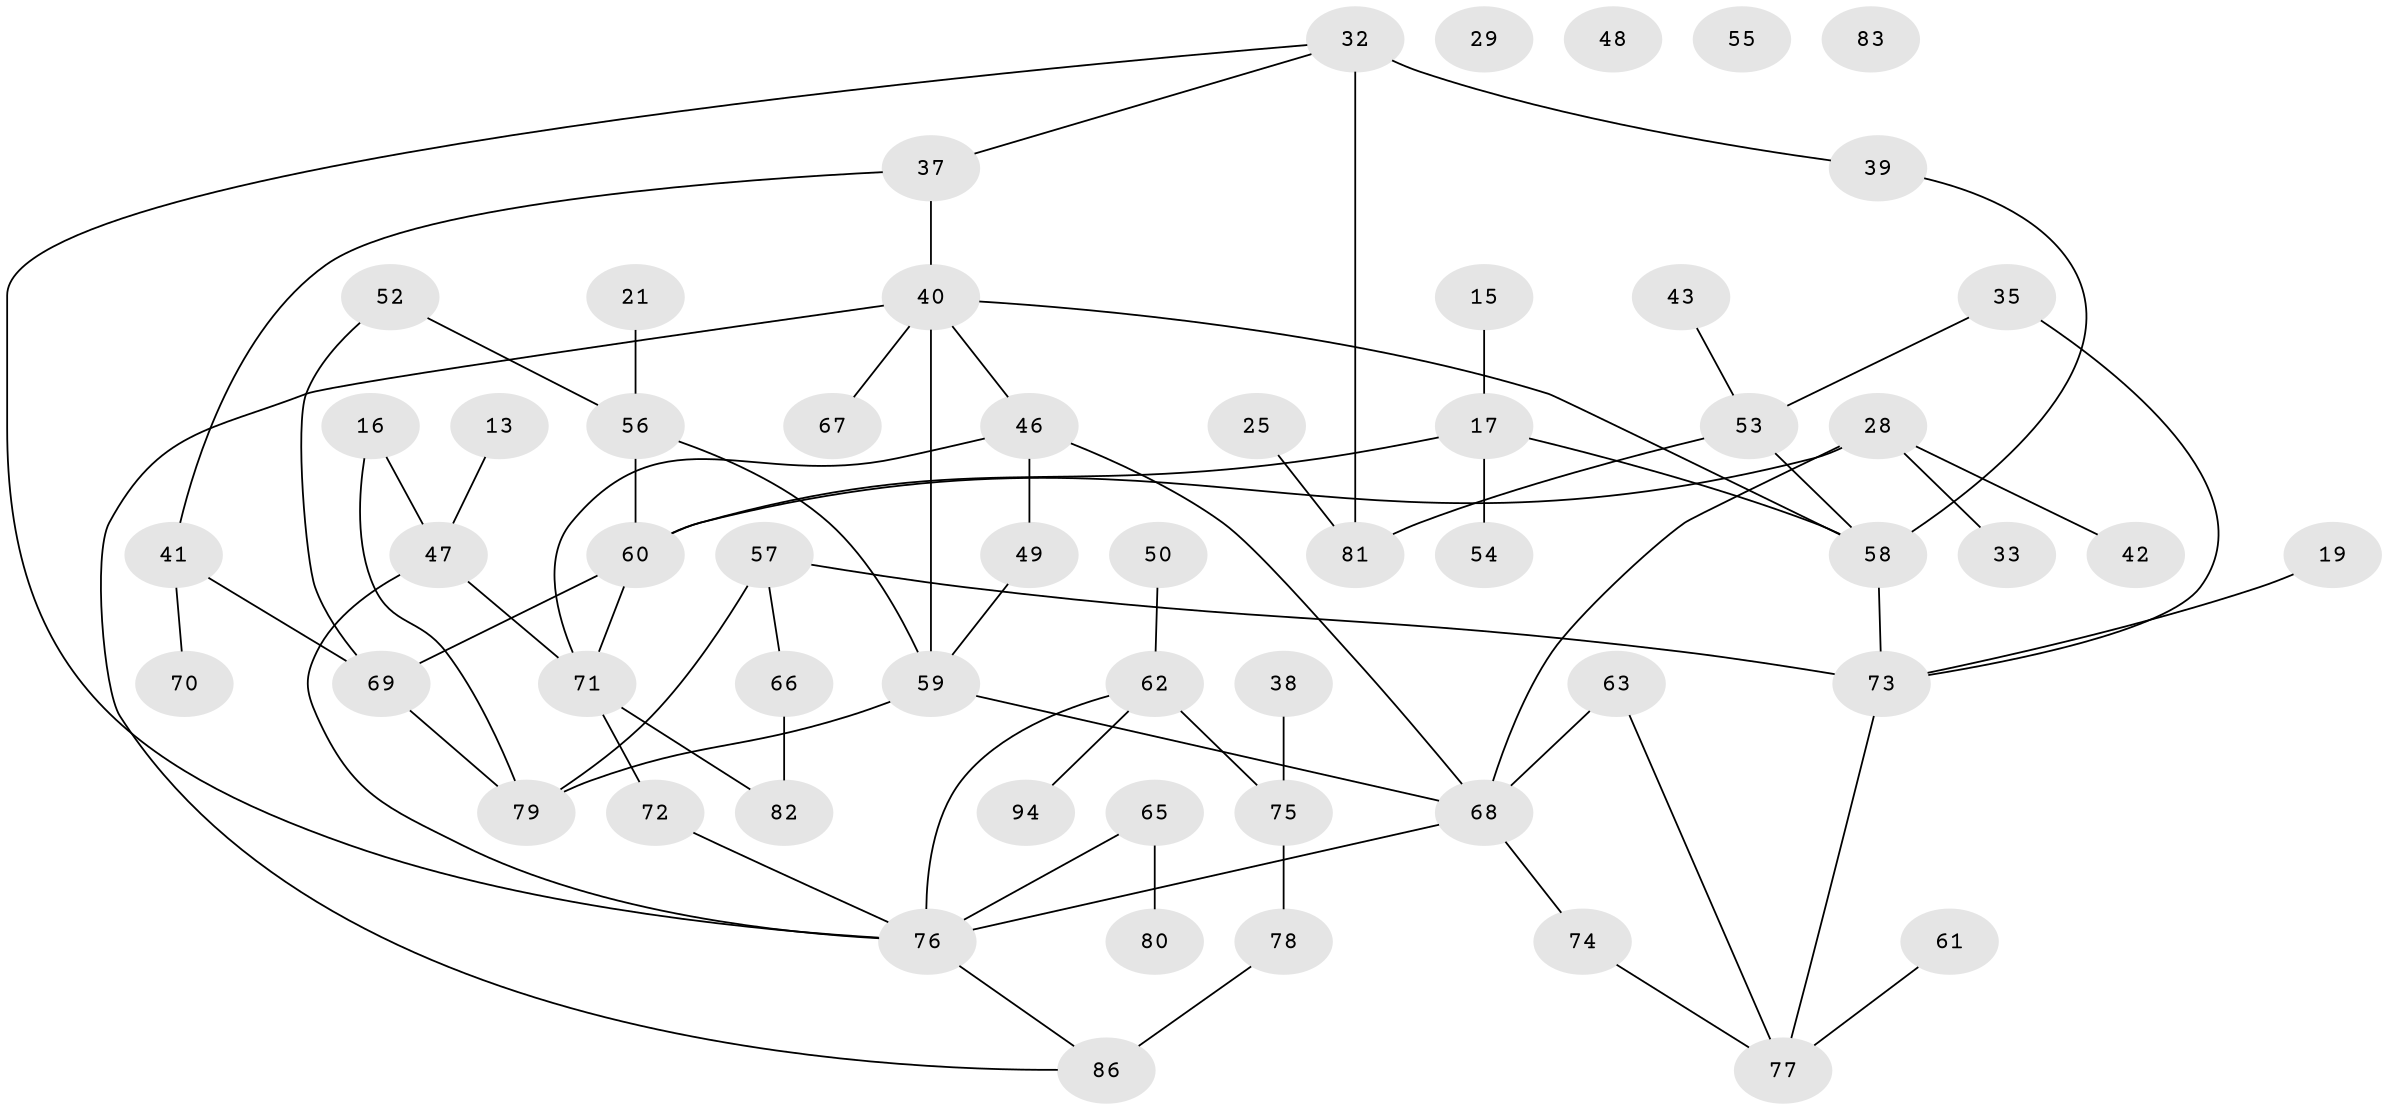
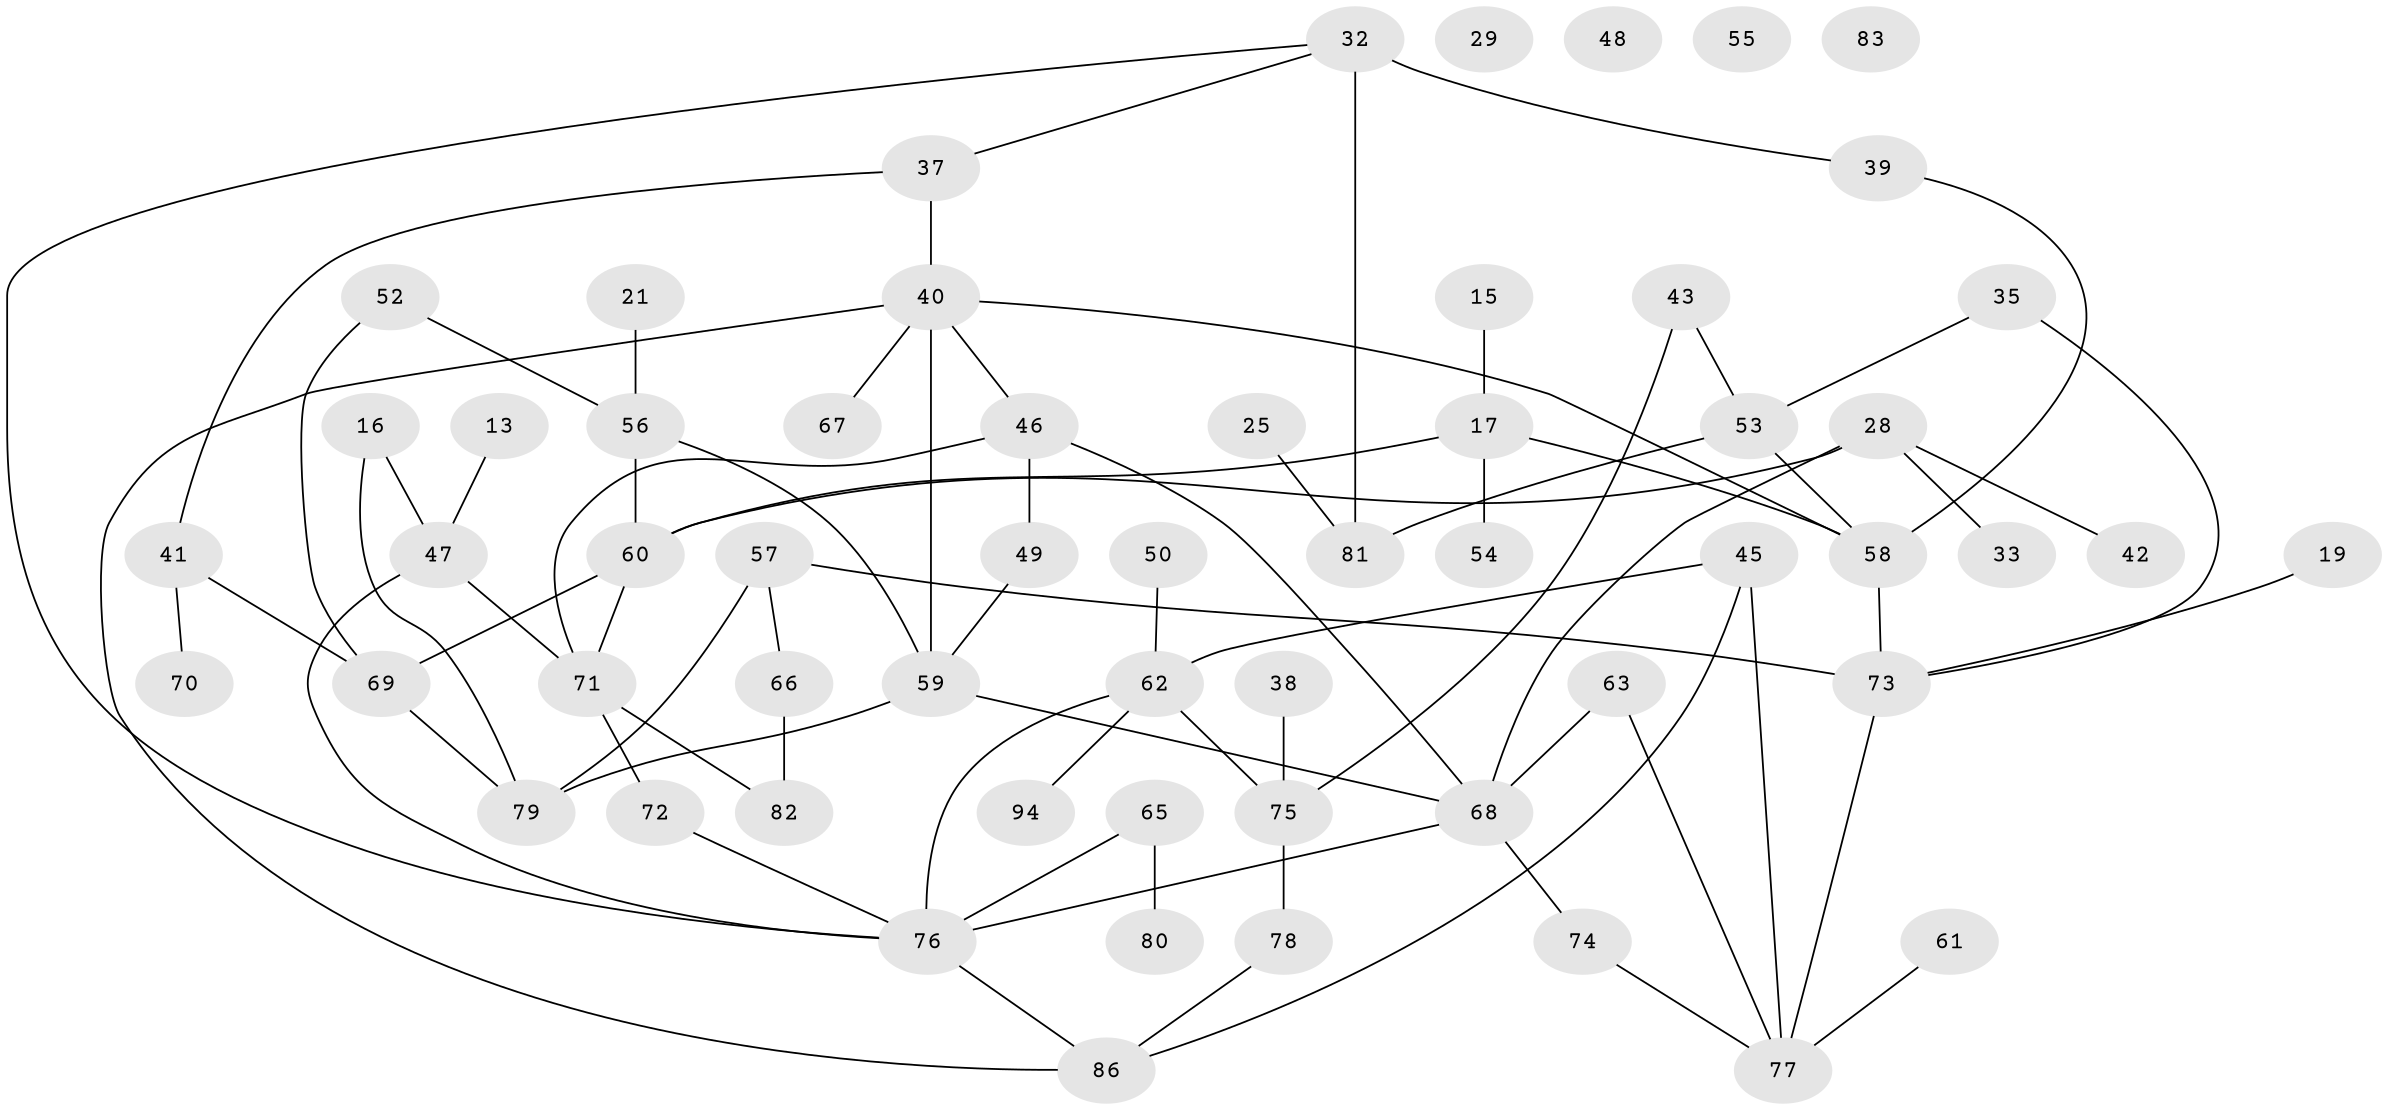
none -> (1749, 555)
none -> (1533, 607)
